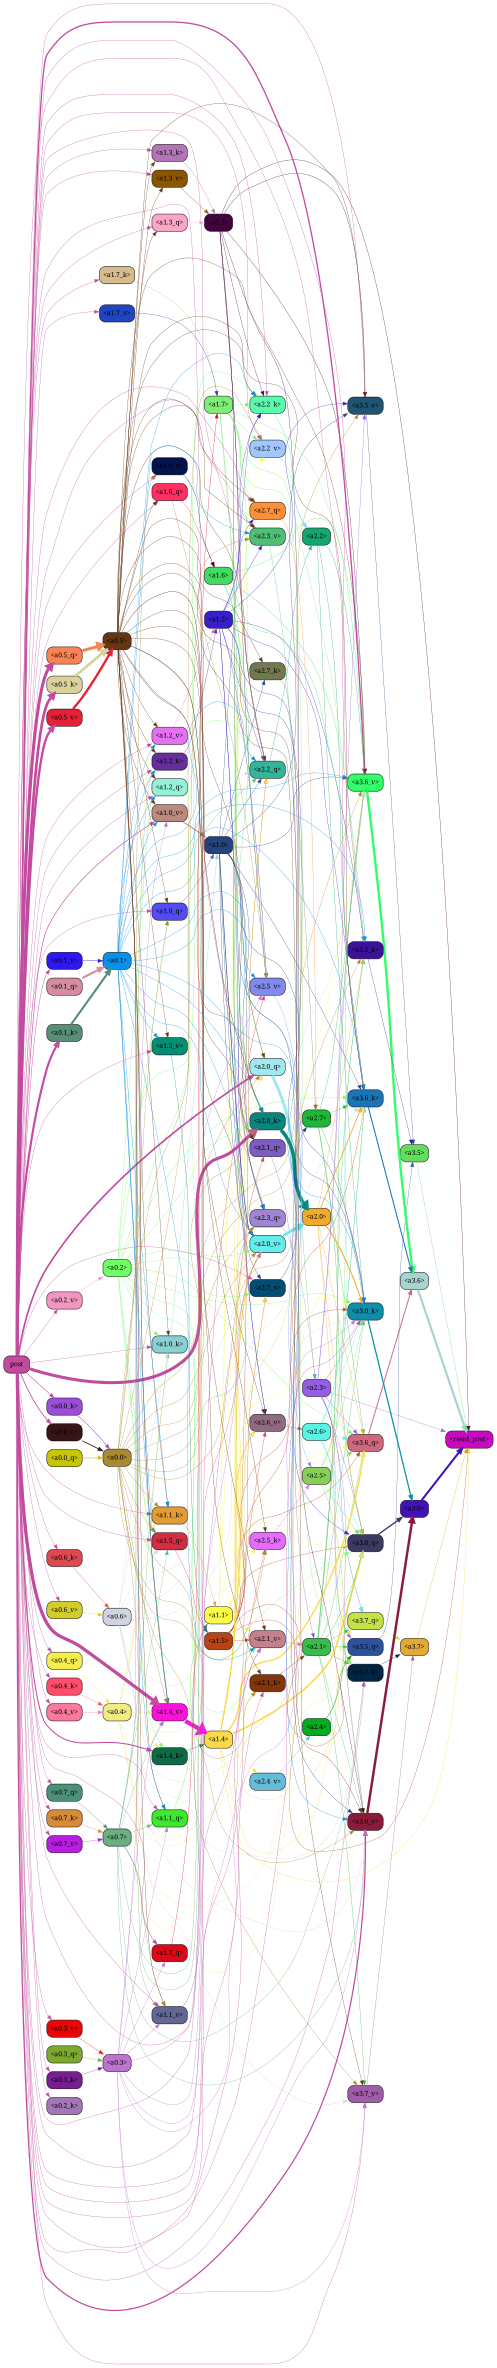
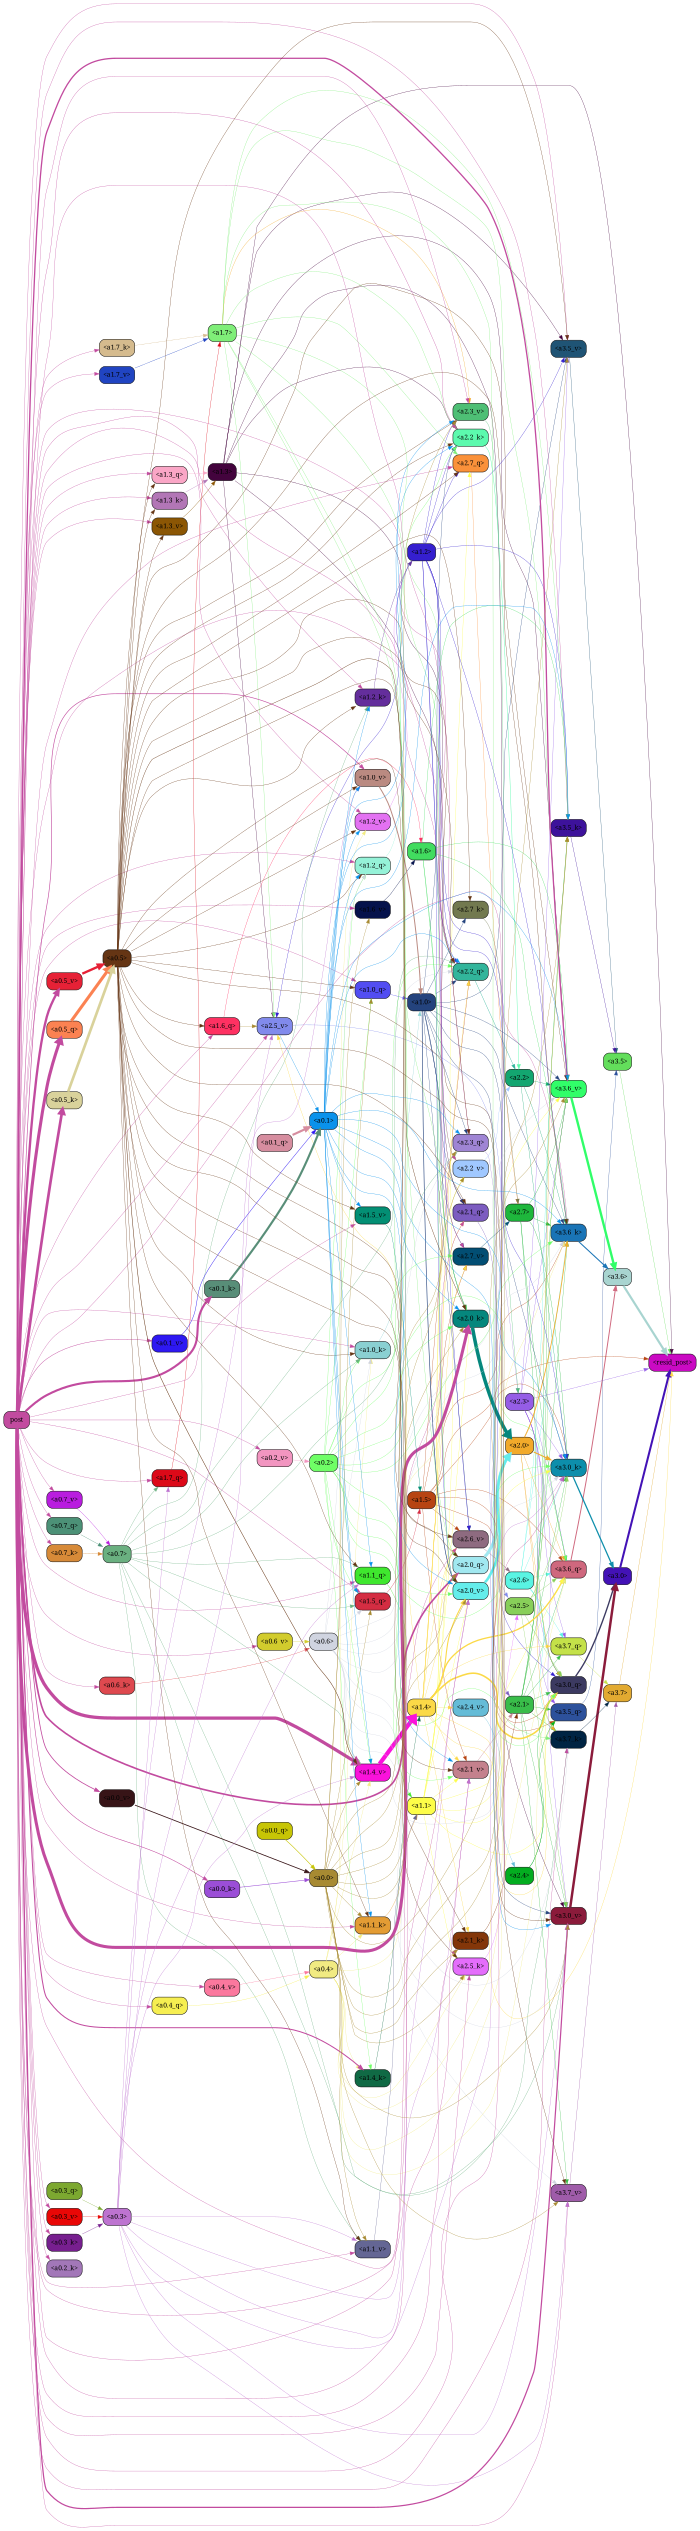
(240, 469) -> (366, 221)
(217, 892) -> (298, 1071)
(64, 1687) -> none
